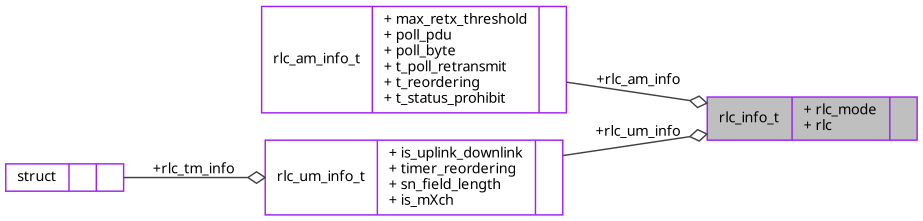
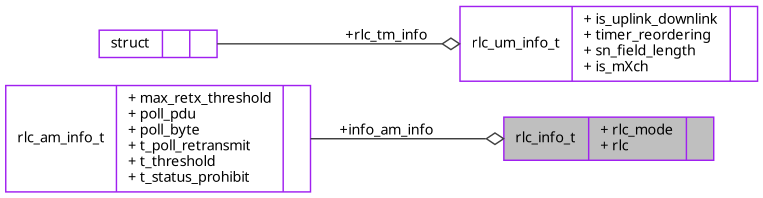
(637, 80) -> (385, 131)
(432, 83) -> (172, 162)
(626, 146) -> none
